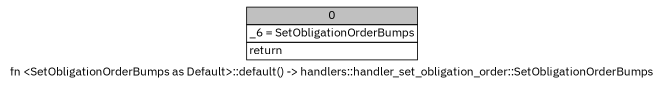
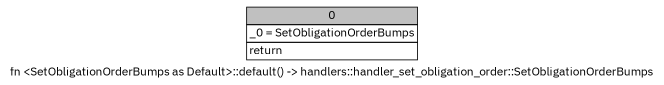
(332, 33) -> (332, 33)
